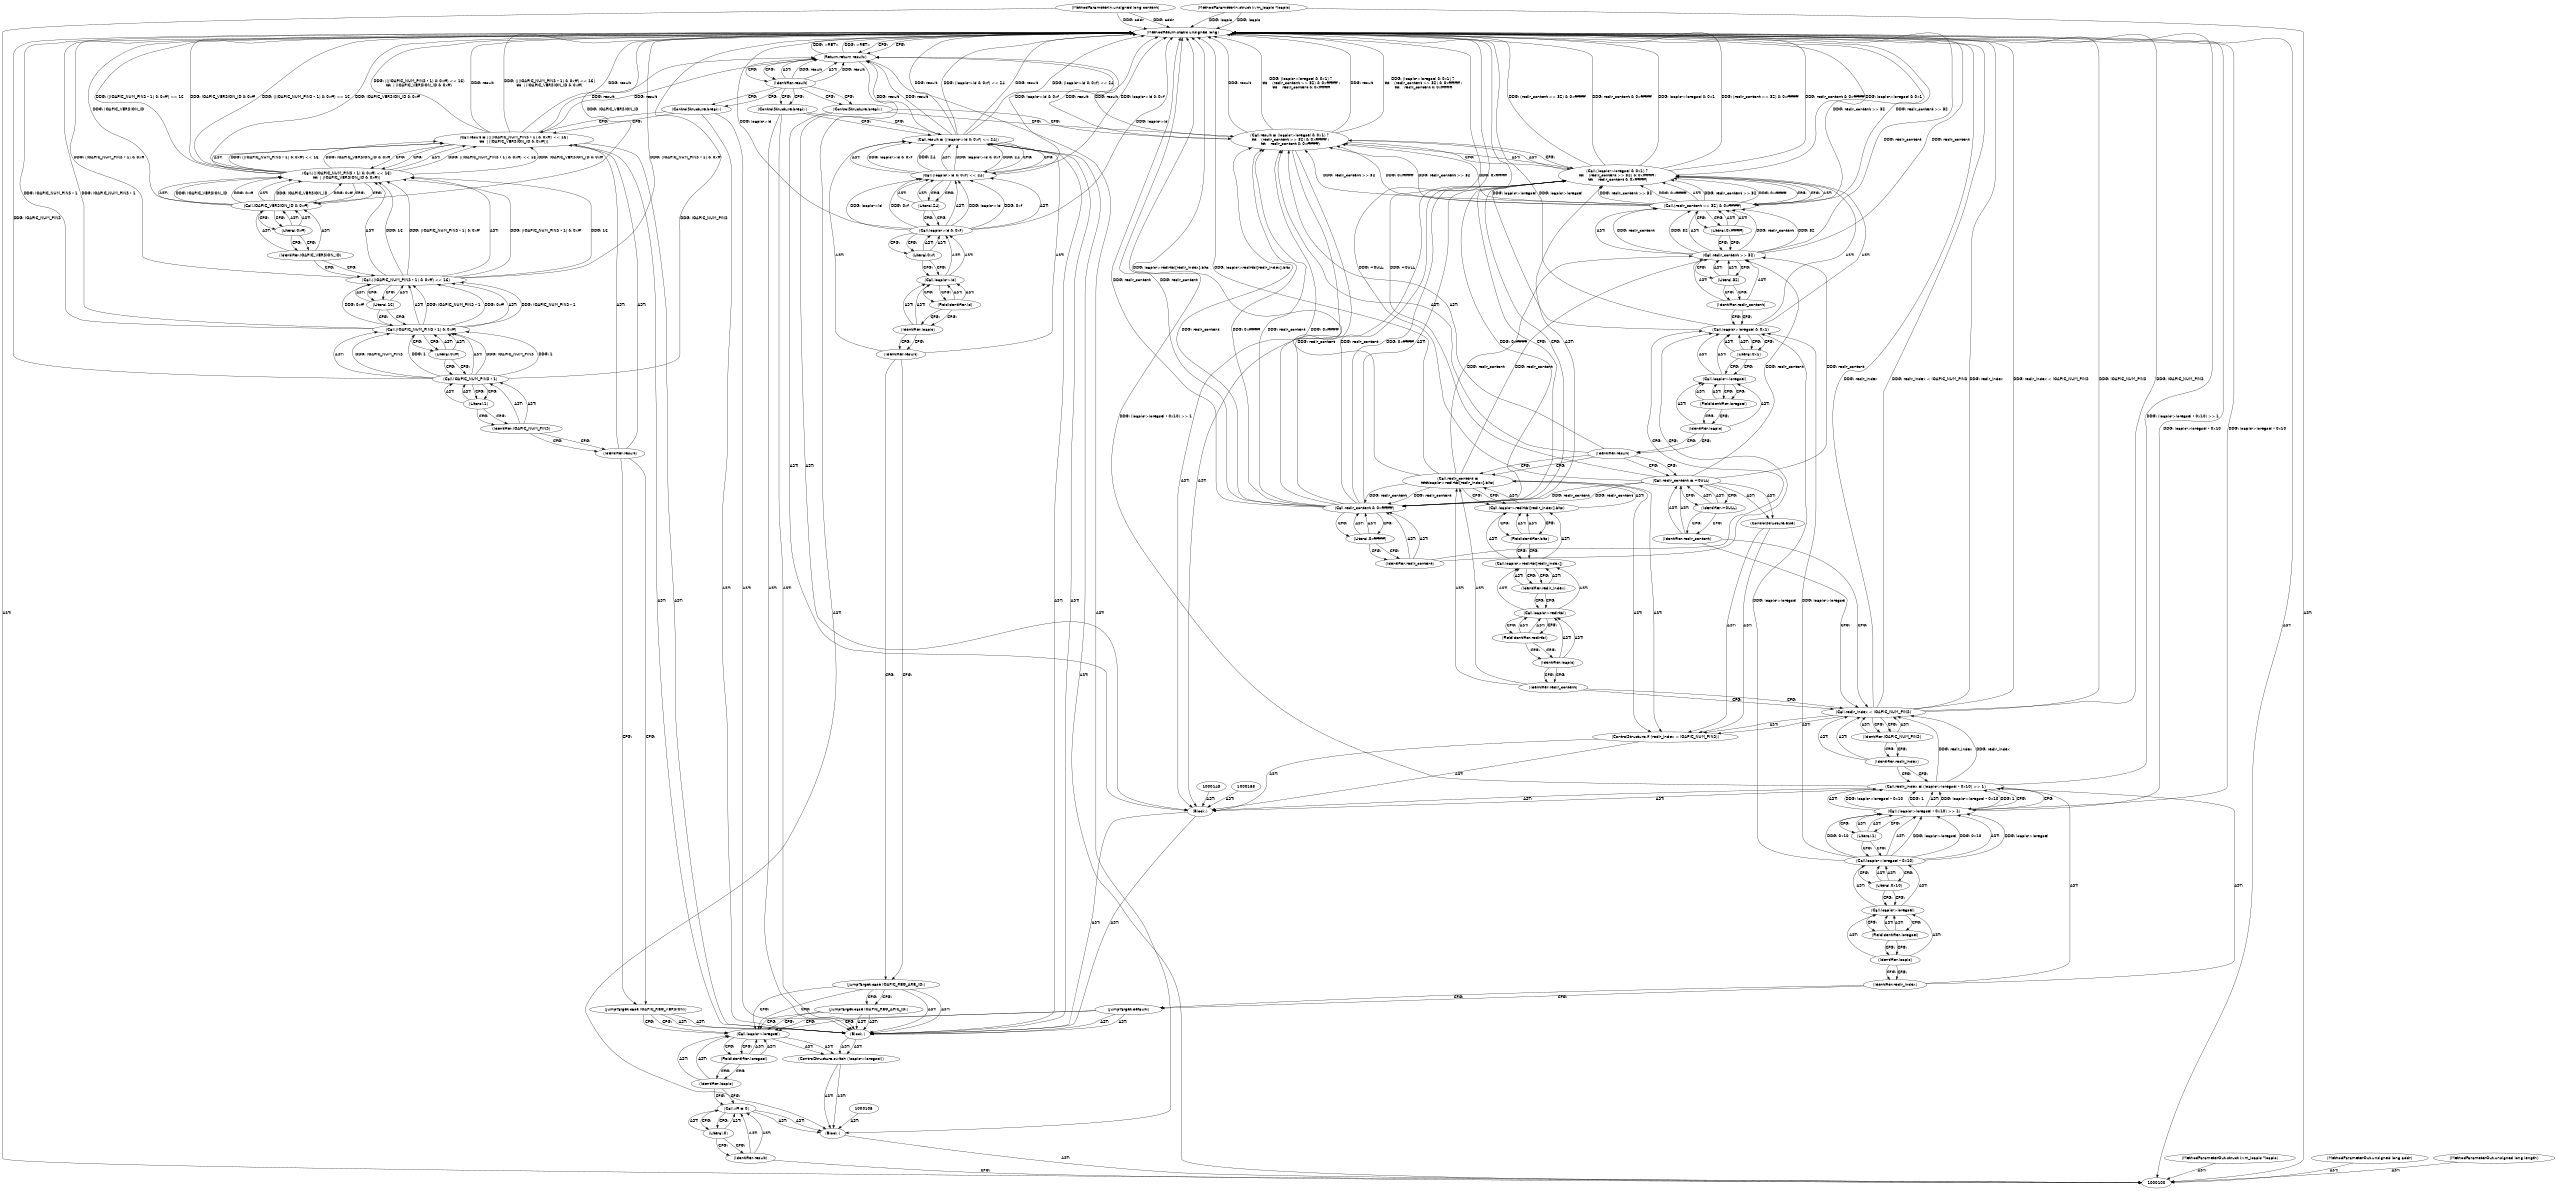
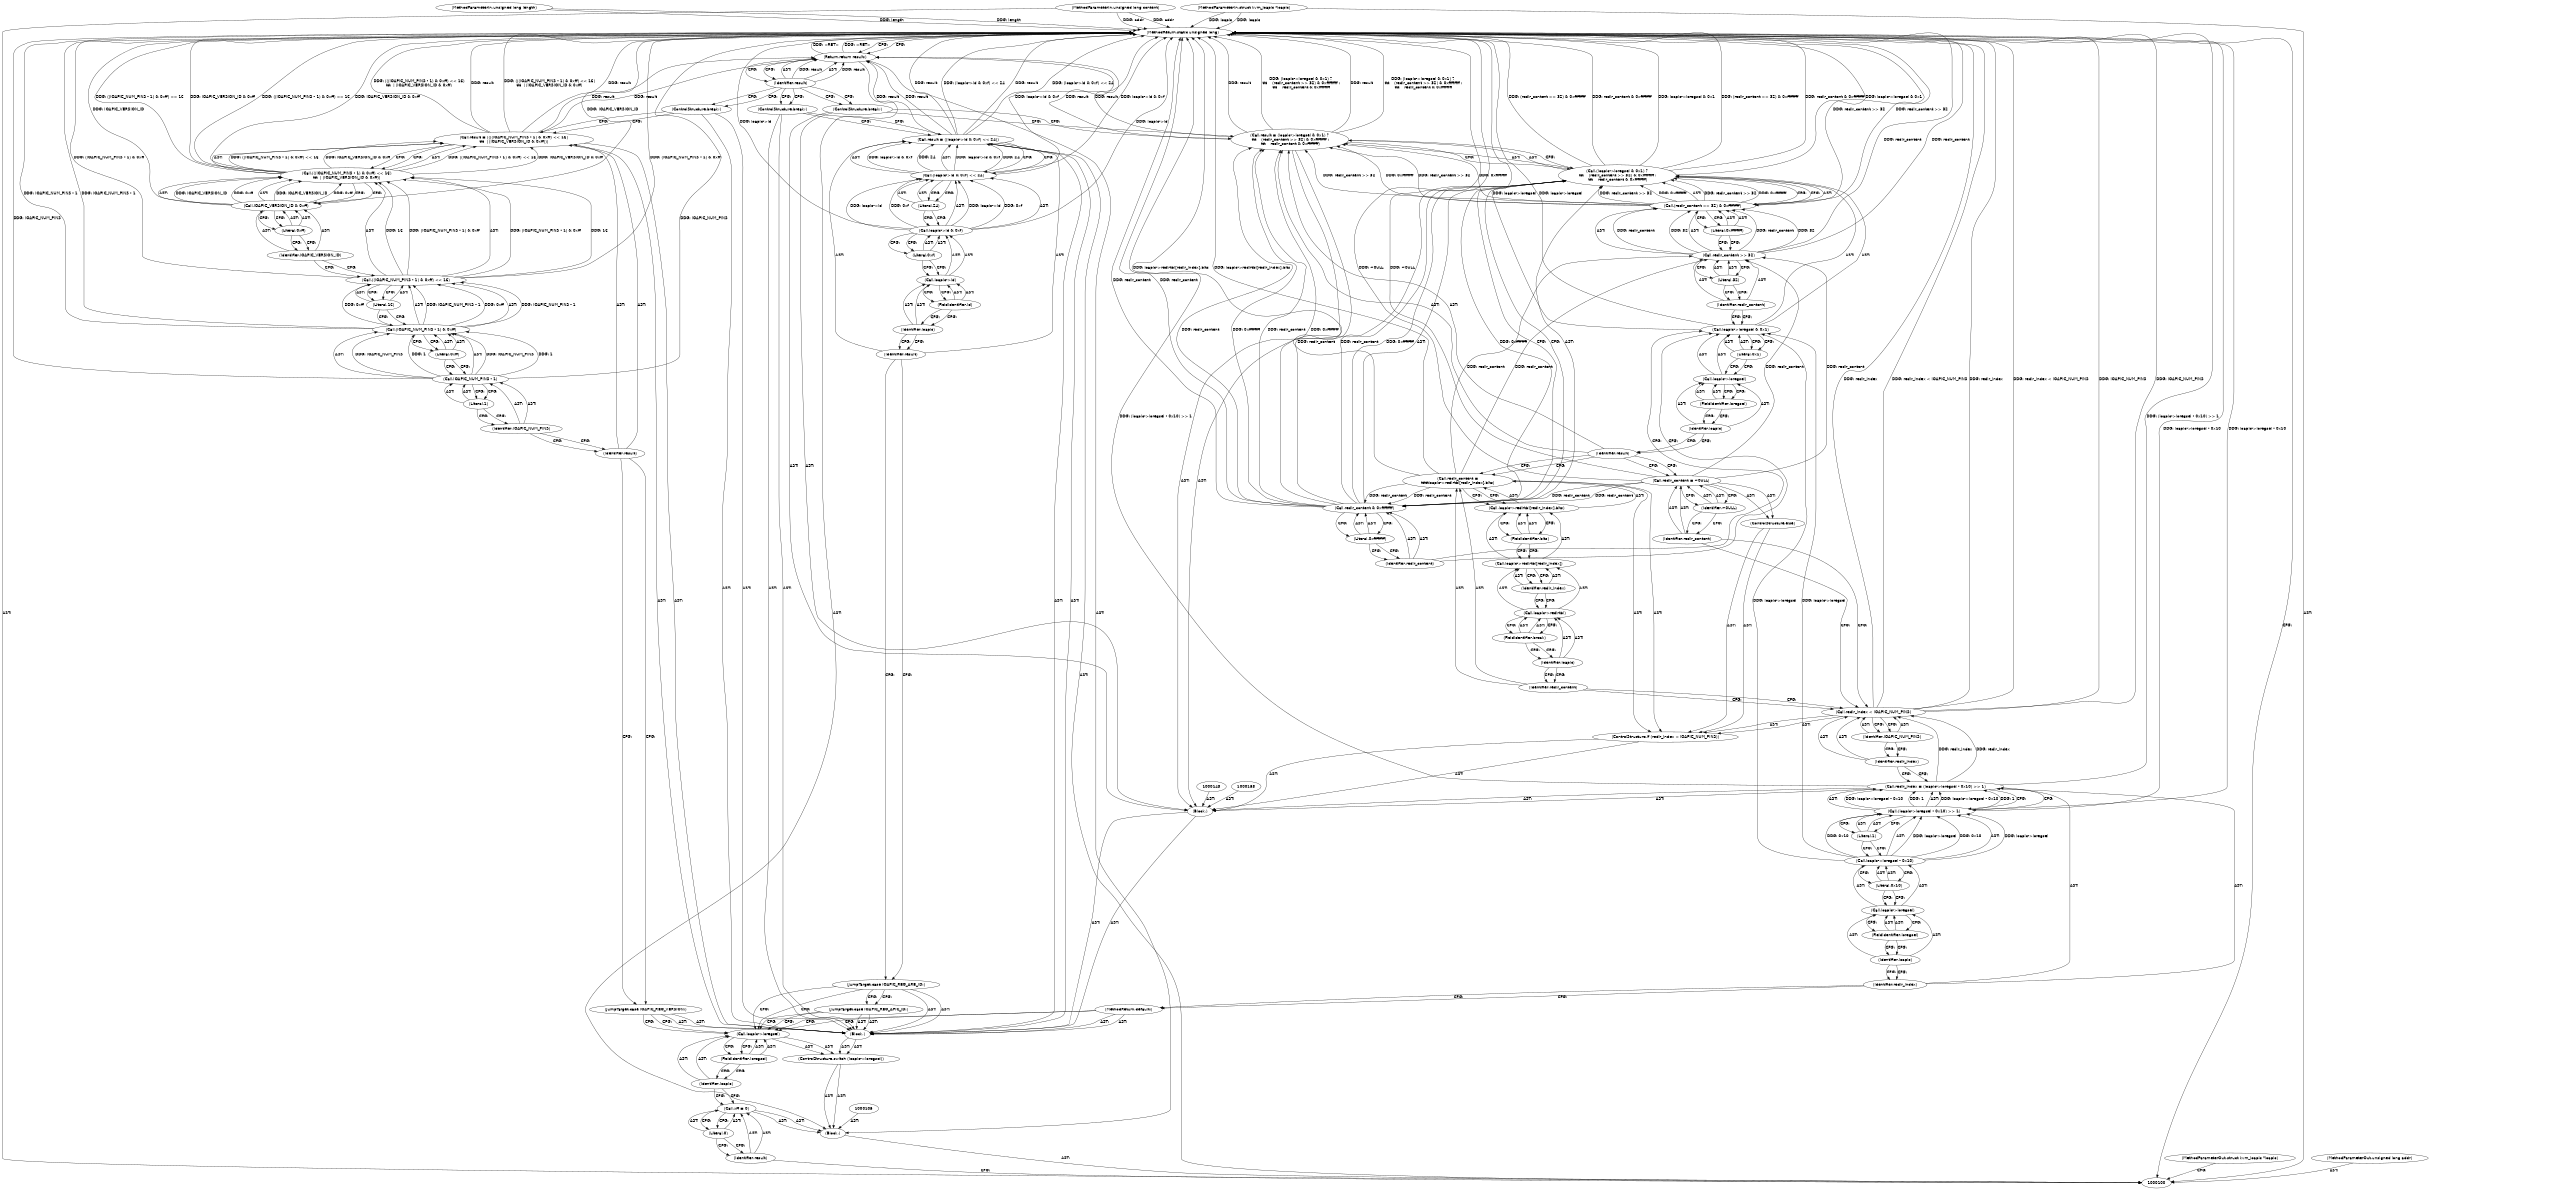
none -> (494, 8)
(2288, 626) -> (2288, 626)
(1525, 638) -> (1525, 638)
(1129, 1010) -> (1129, 1010)
(2494, 1158) -> none
(2202, 1171) -> (2202, 1171)
